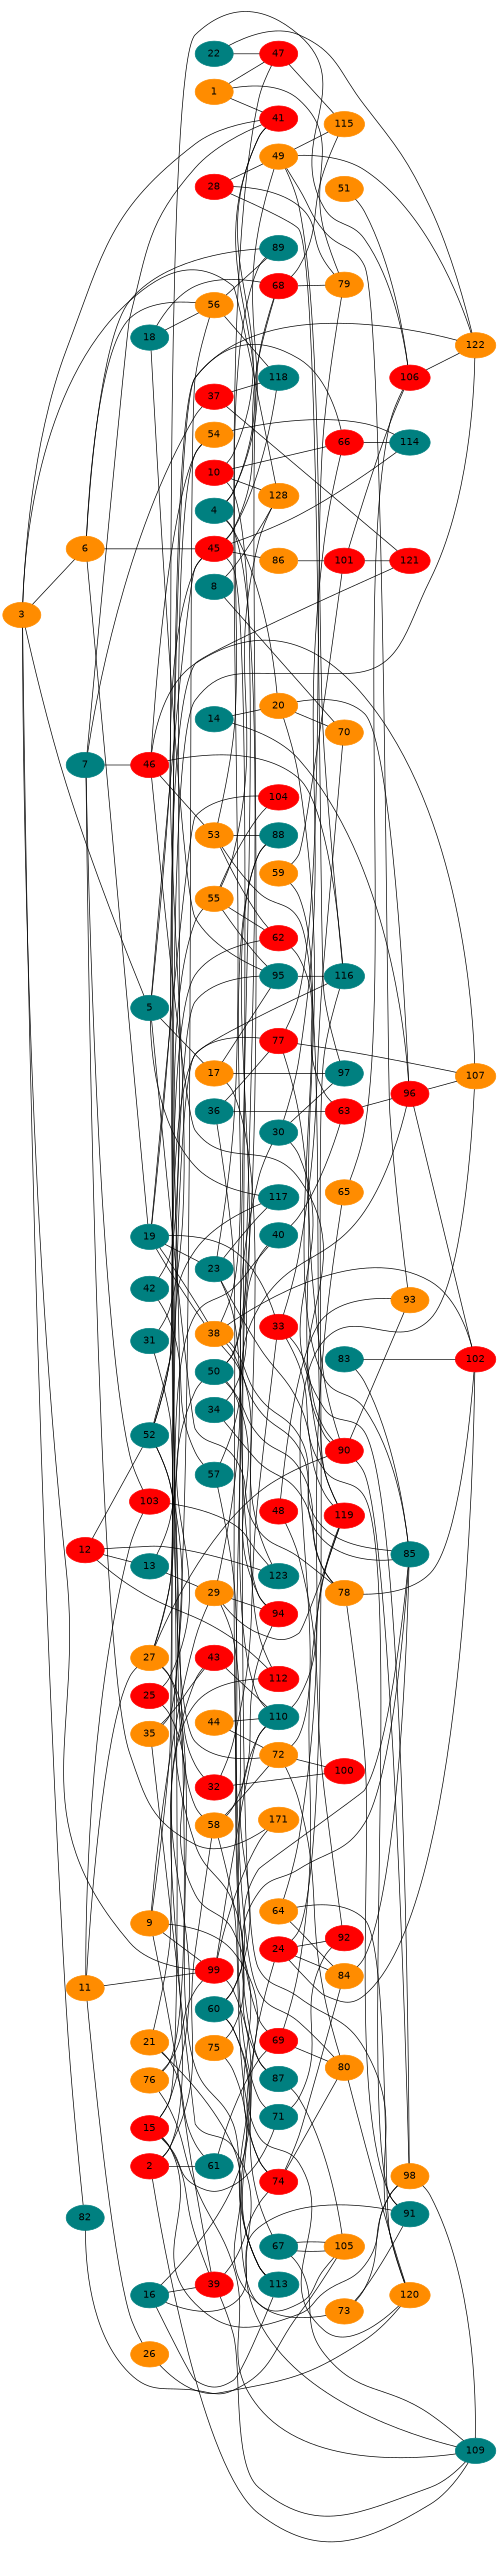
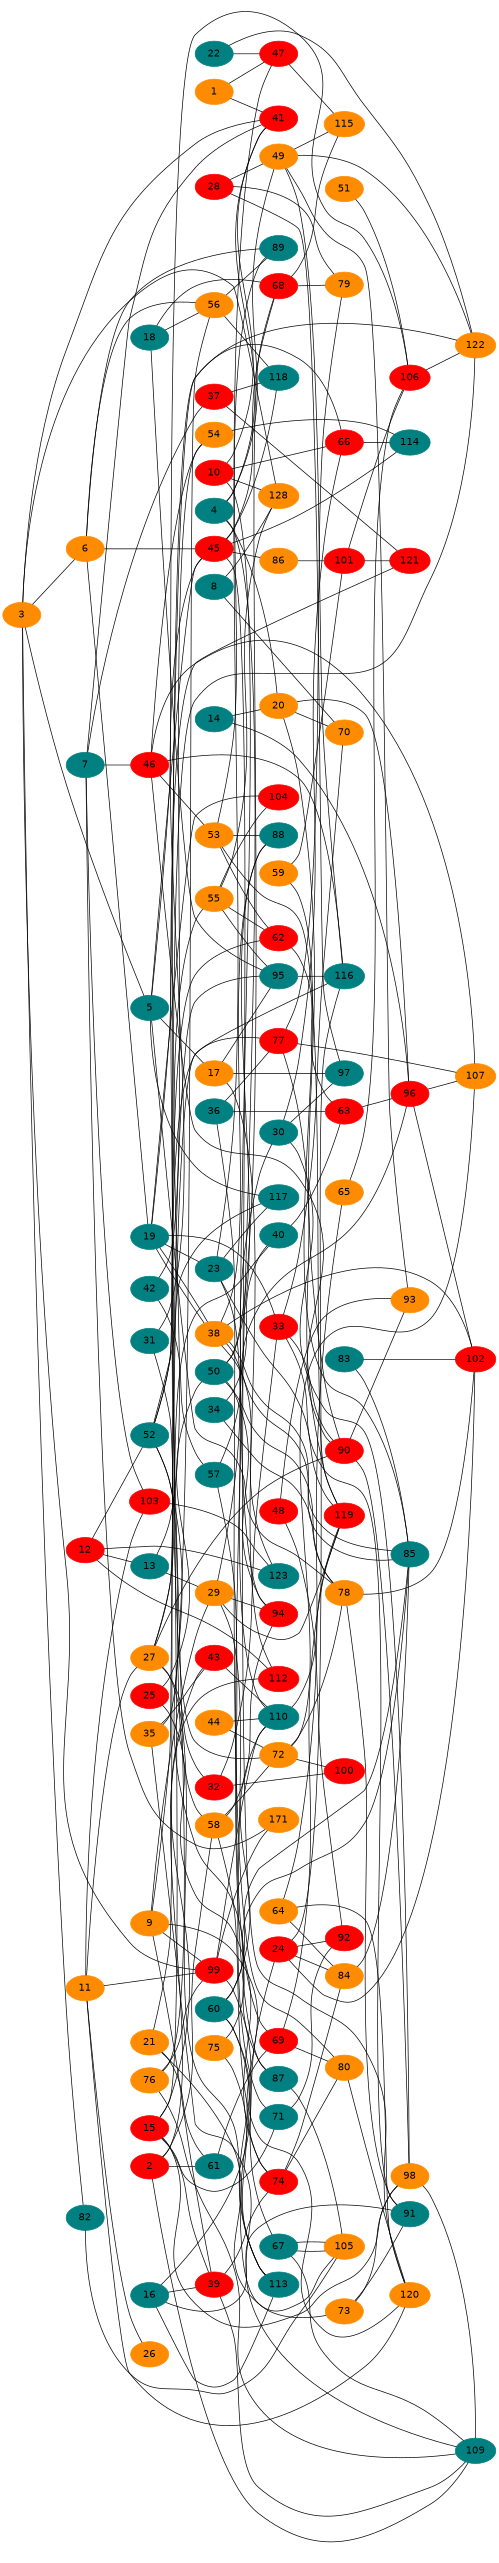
(322, 149) -> none
(314, 1911) -> (324, 1679)
(286, 2379) -> (125, 2356)
